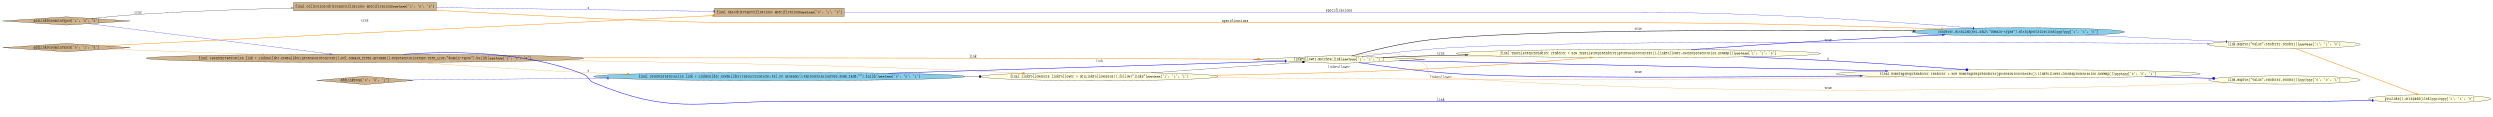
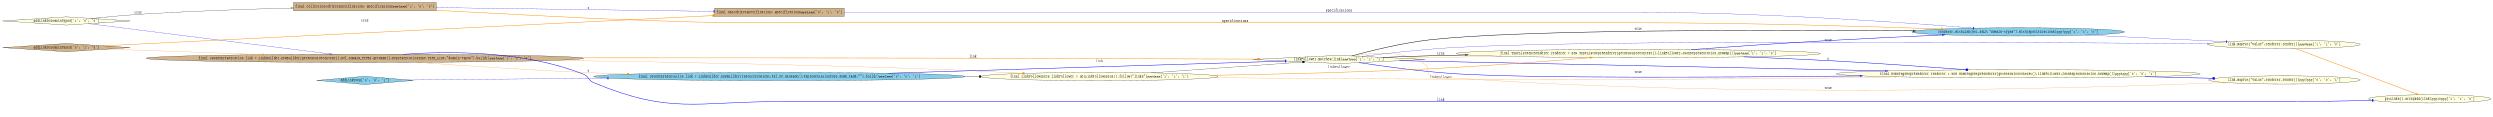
(66, 21) -> (66, 21)
(365, 80) -> (365, 80)
